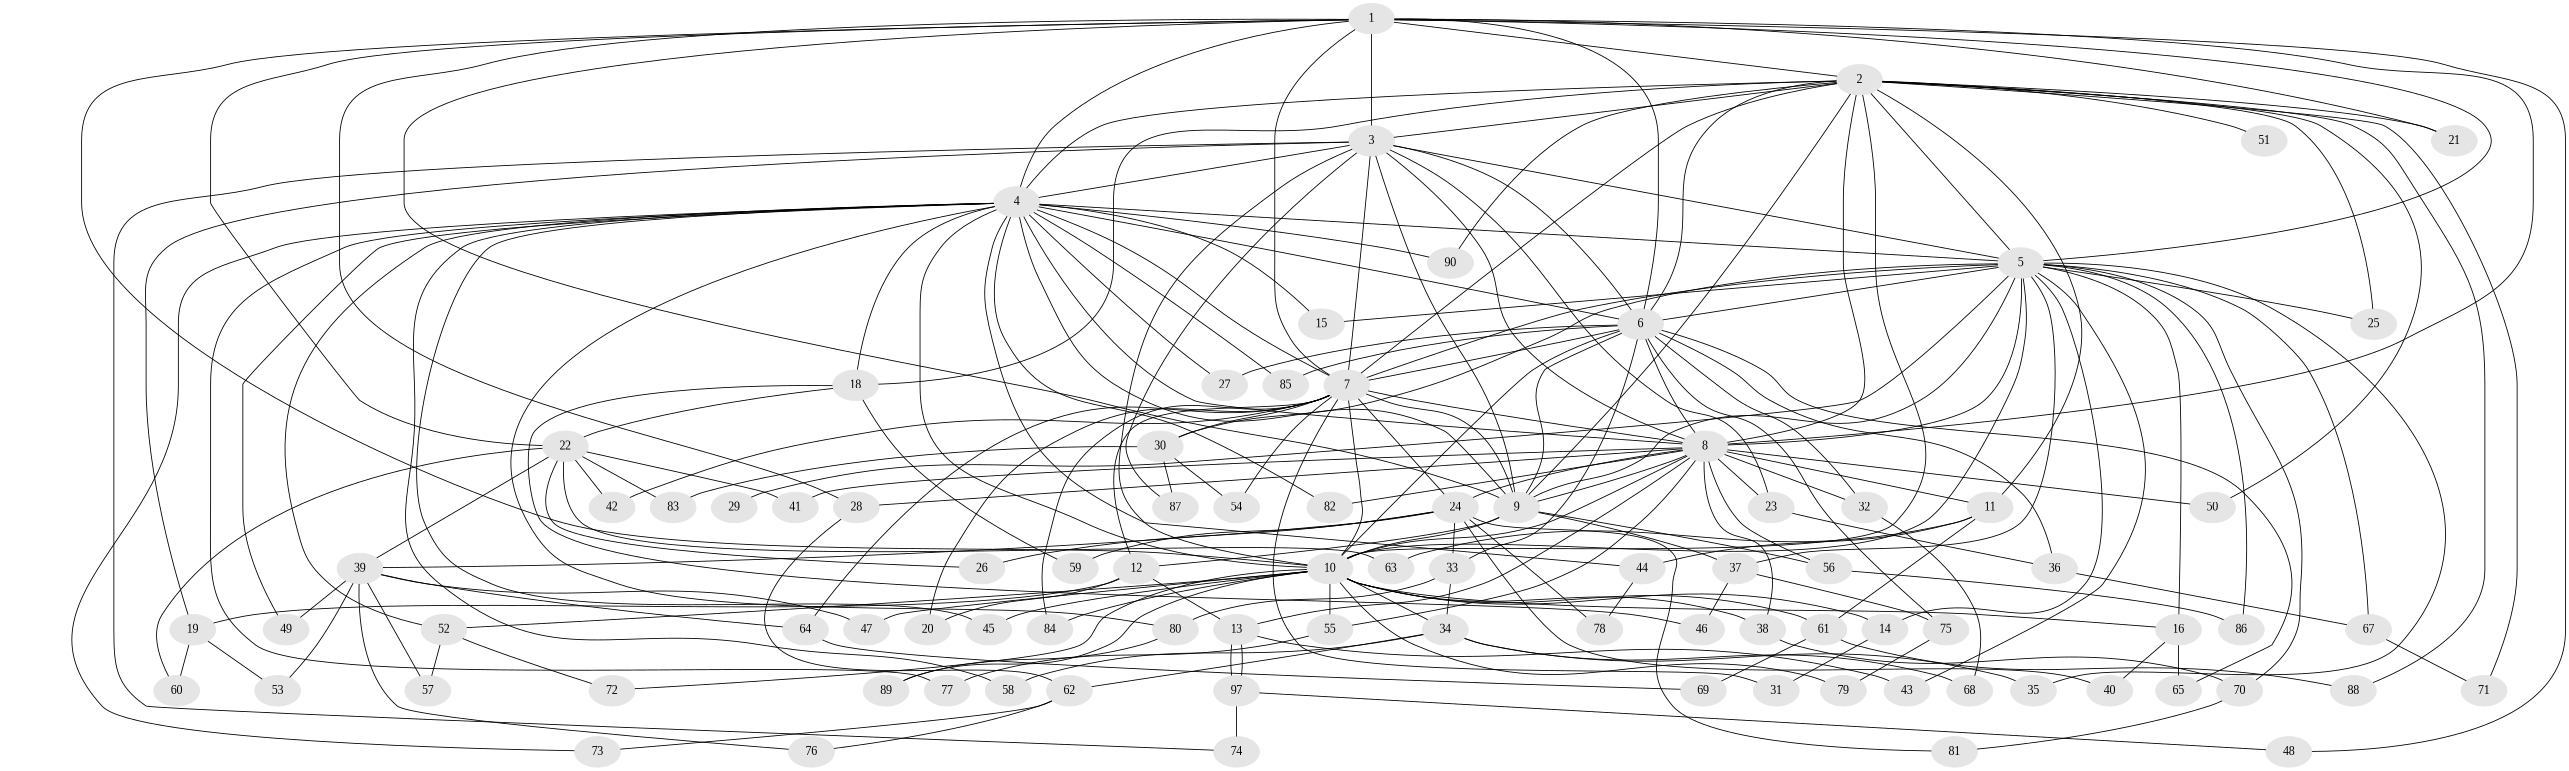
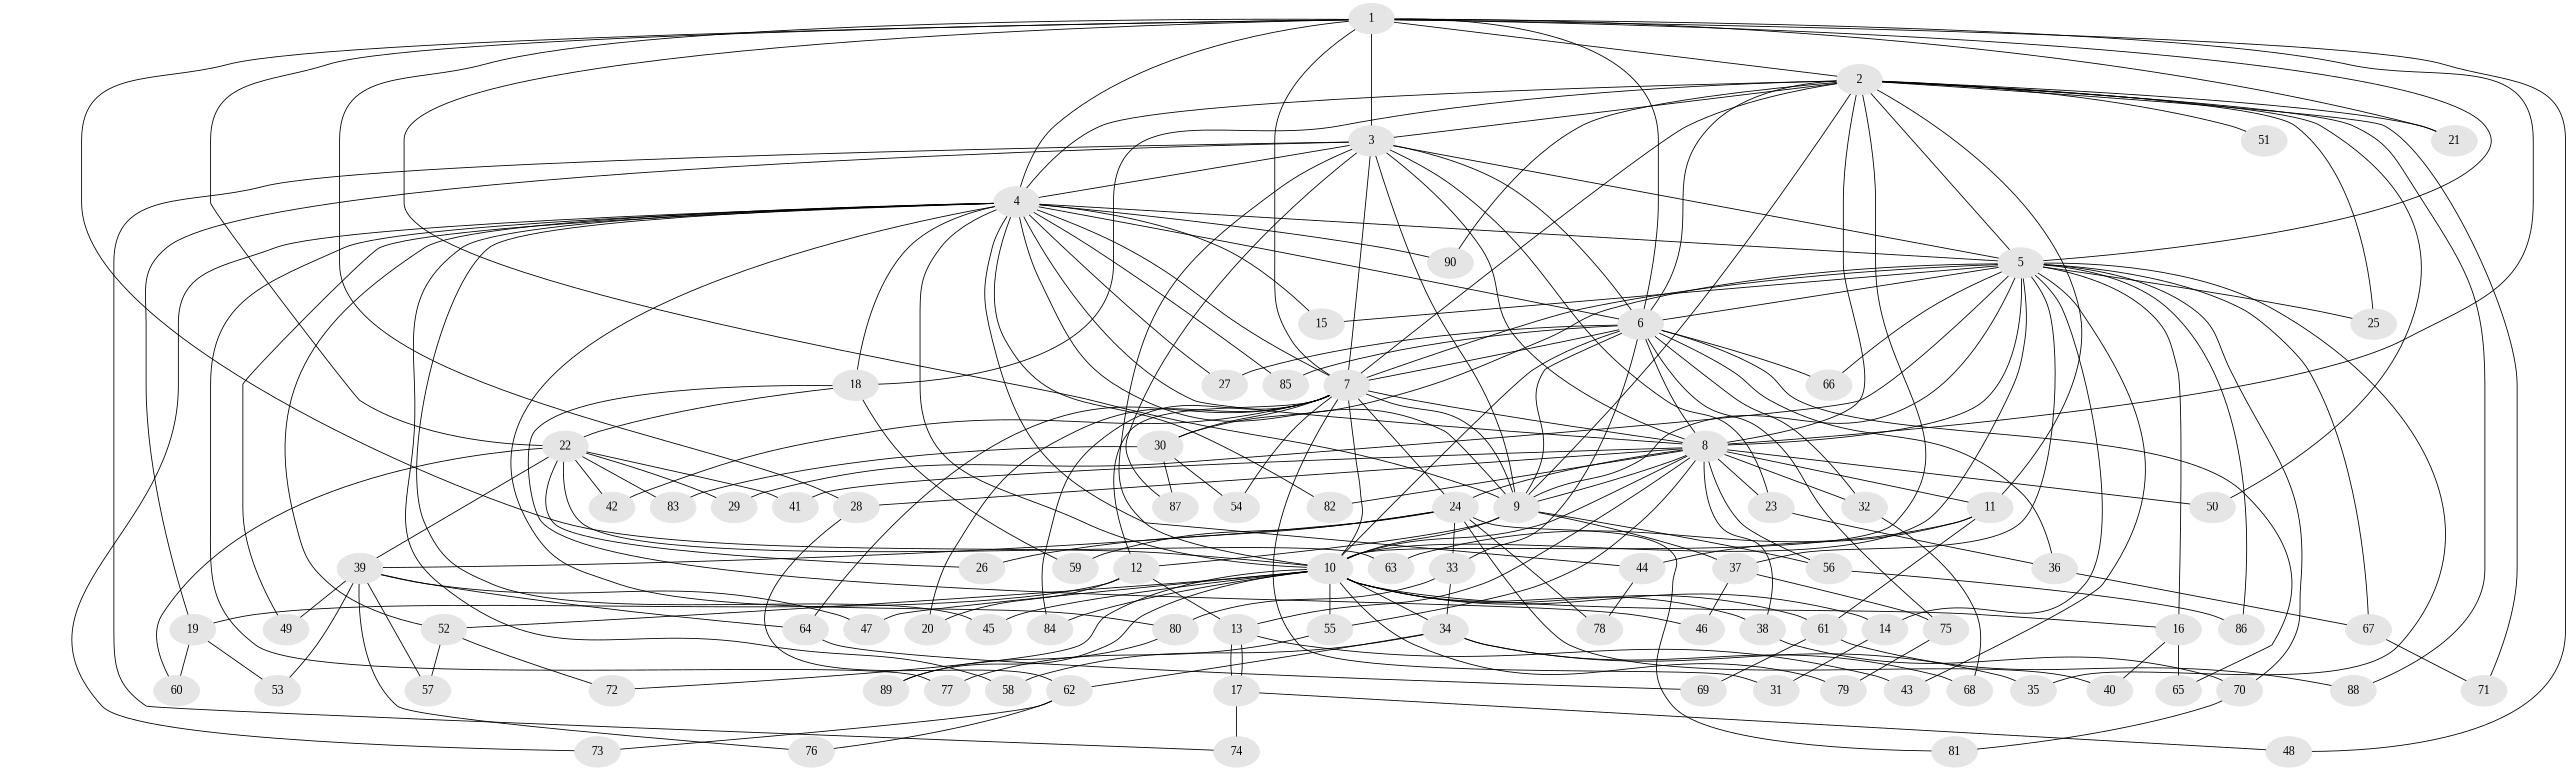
none -> (1829, 385)
none -> (652, 473)
(1237, 691) -> (1237, 691)
